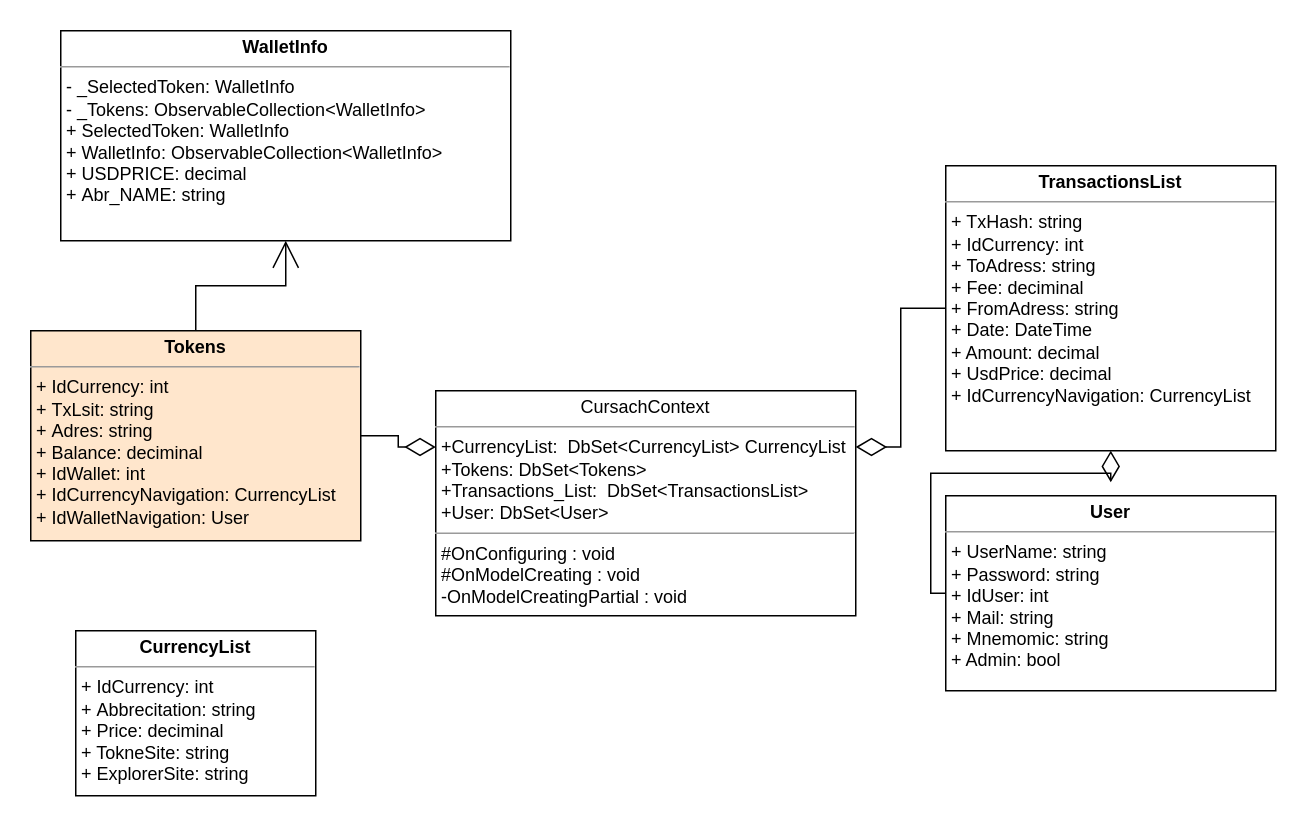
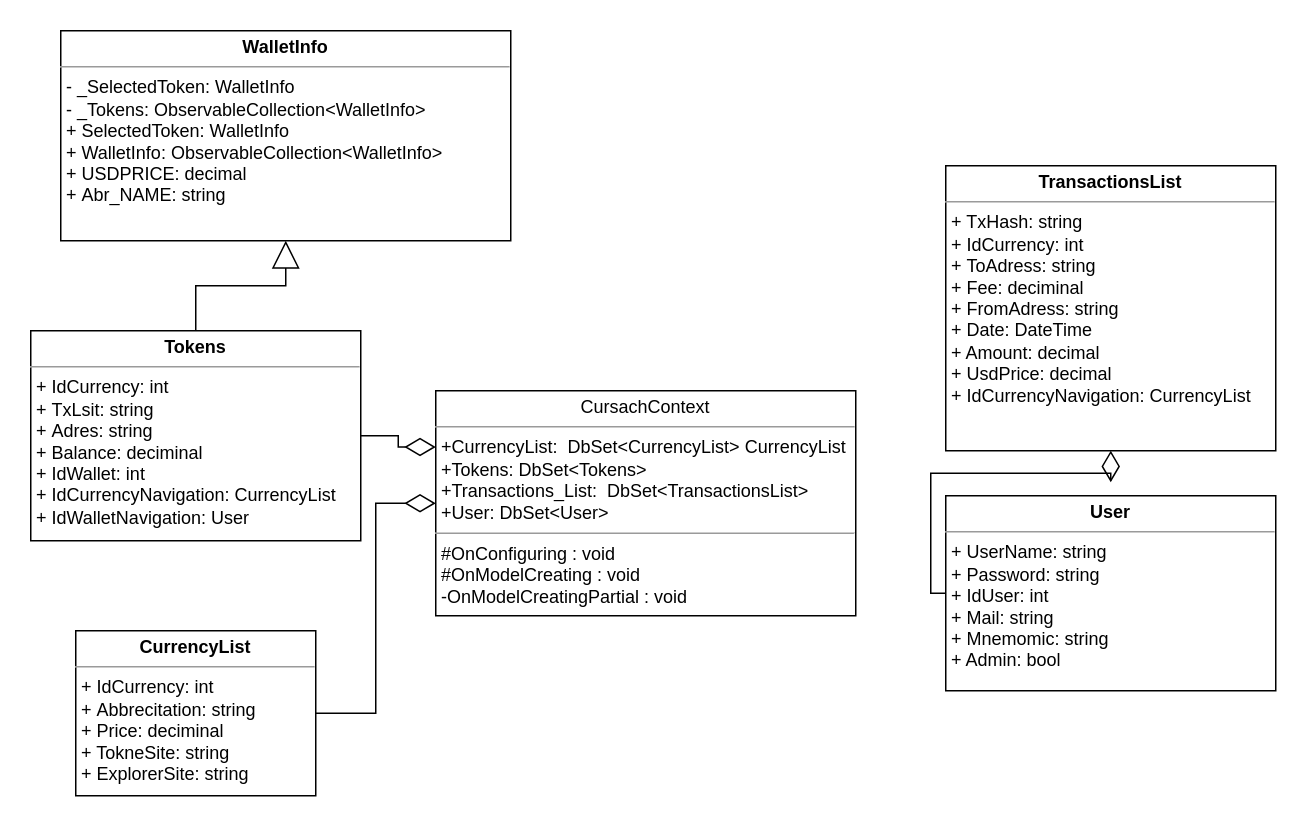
(286, 257) -> (286, 269)
(901, 363) -> none
(196, 436) -> (196, 436)
none -> (376, 623)
